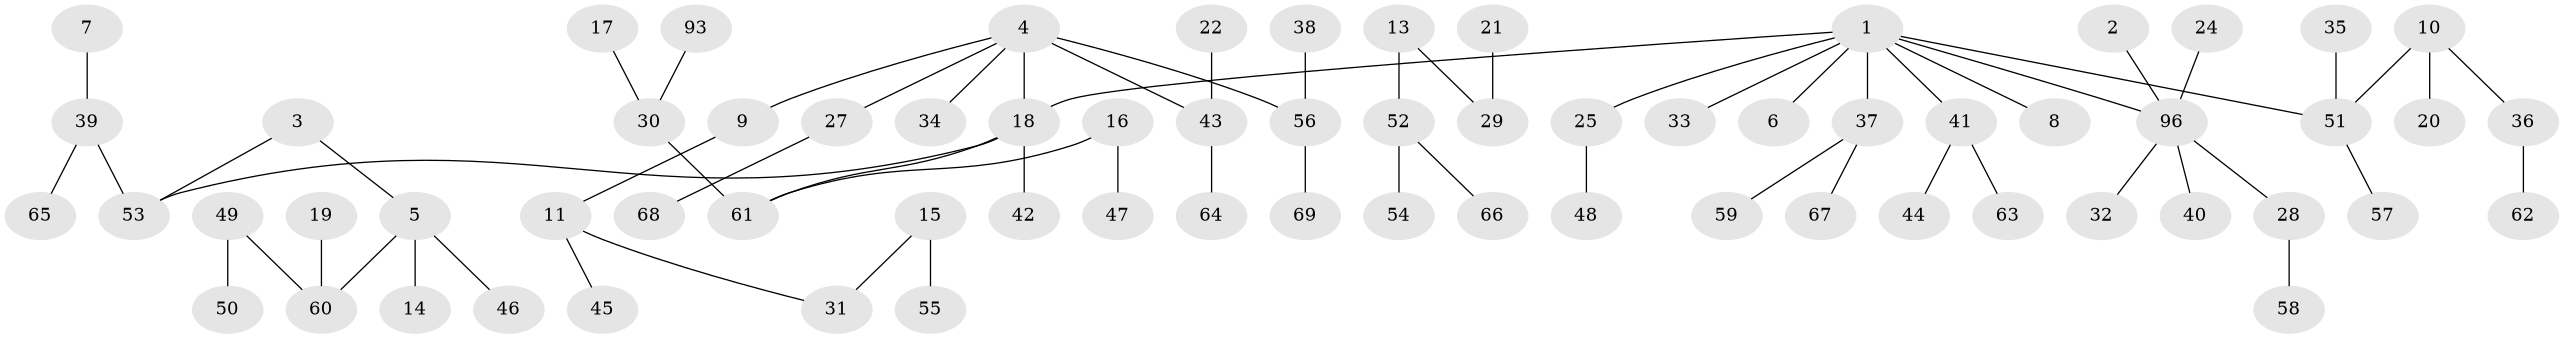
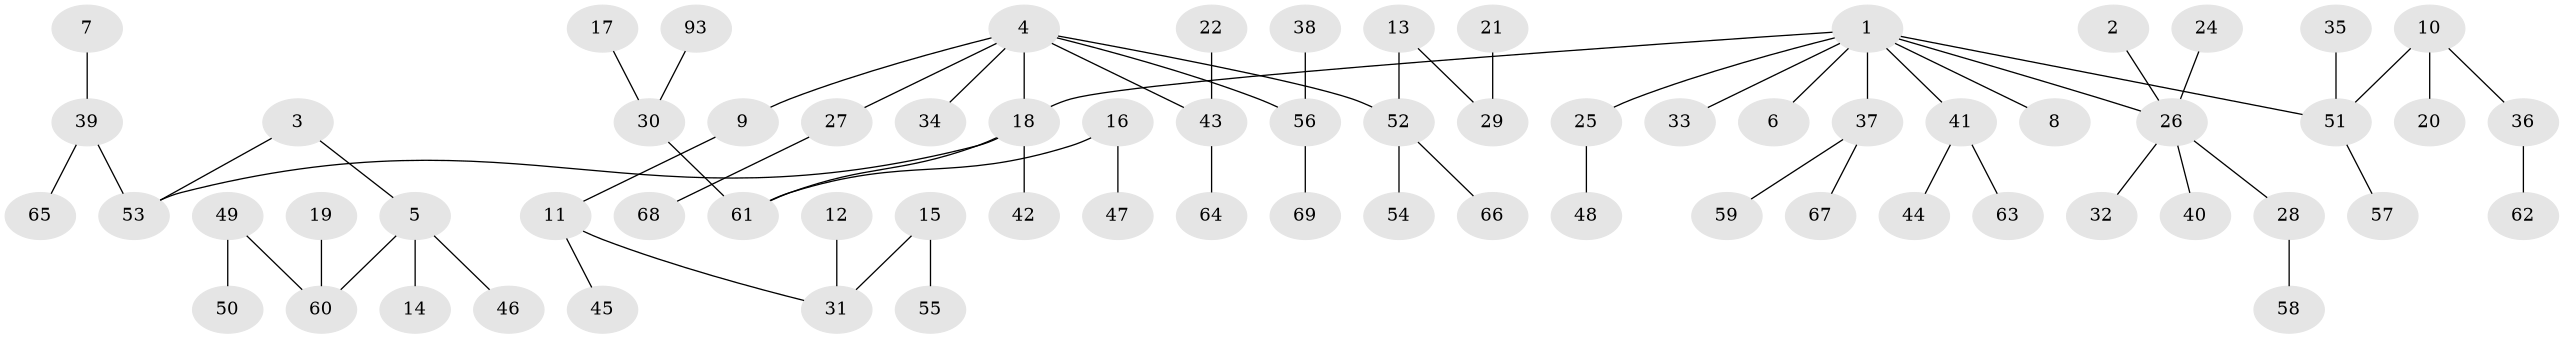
none -> (1224, 68)
(2172, 122) -> (2172, 122)
none -> (837, 216)
